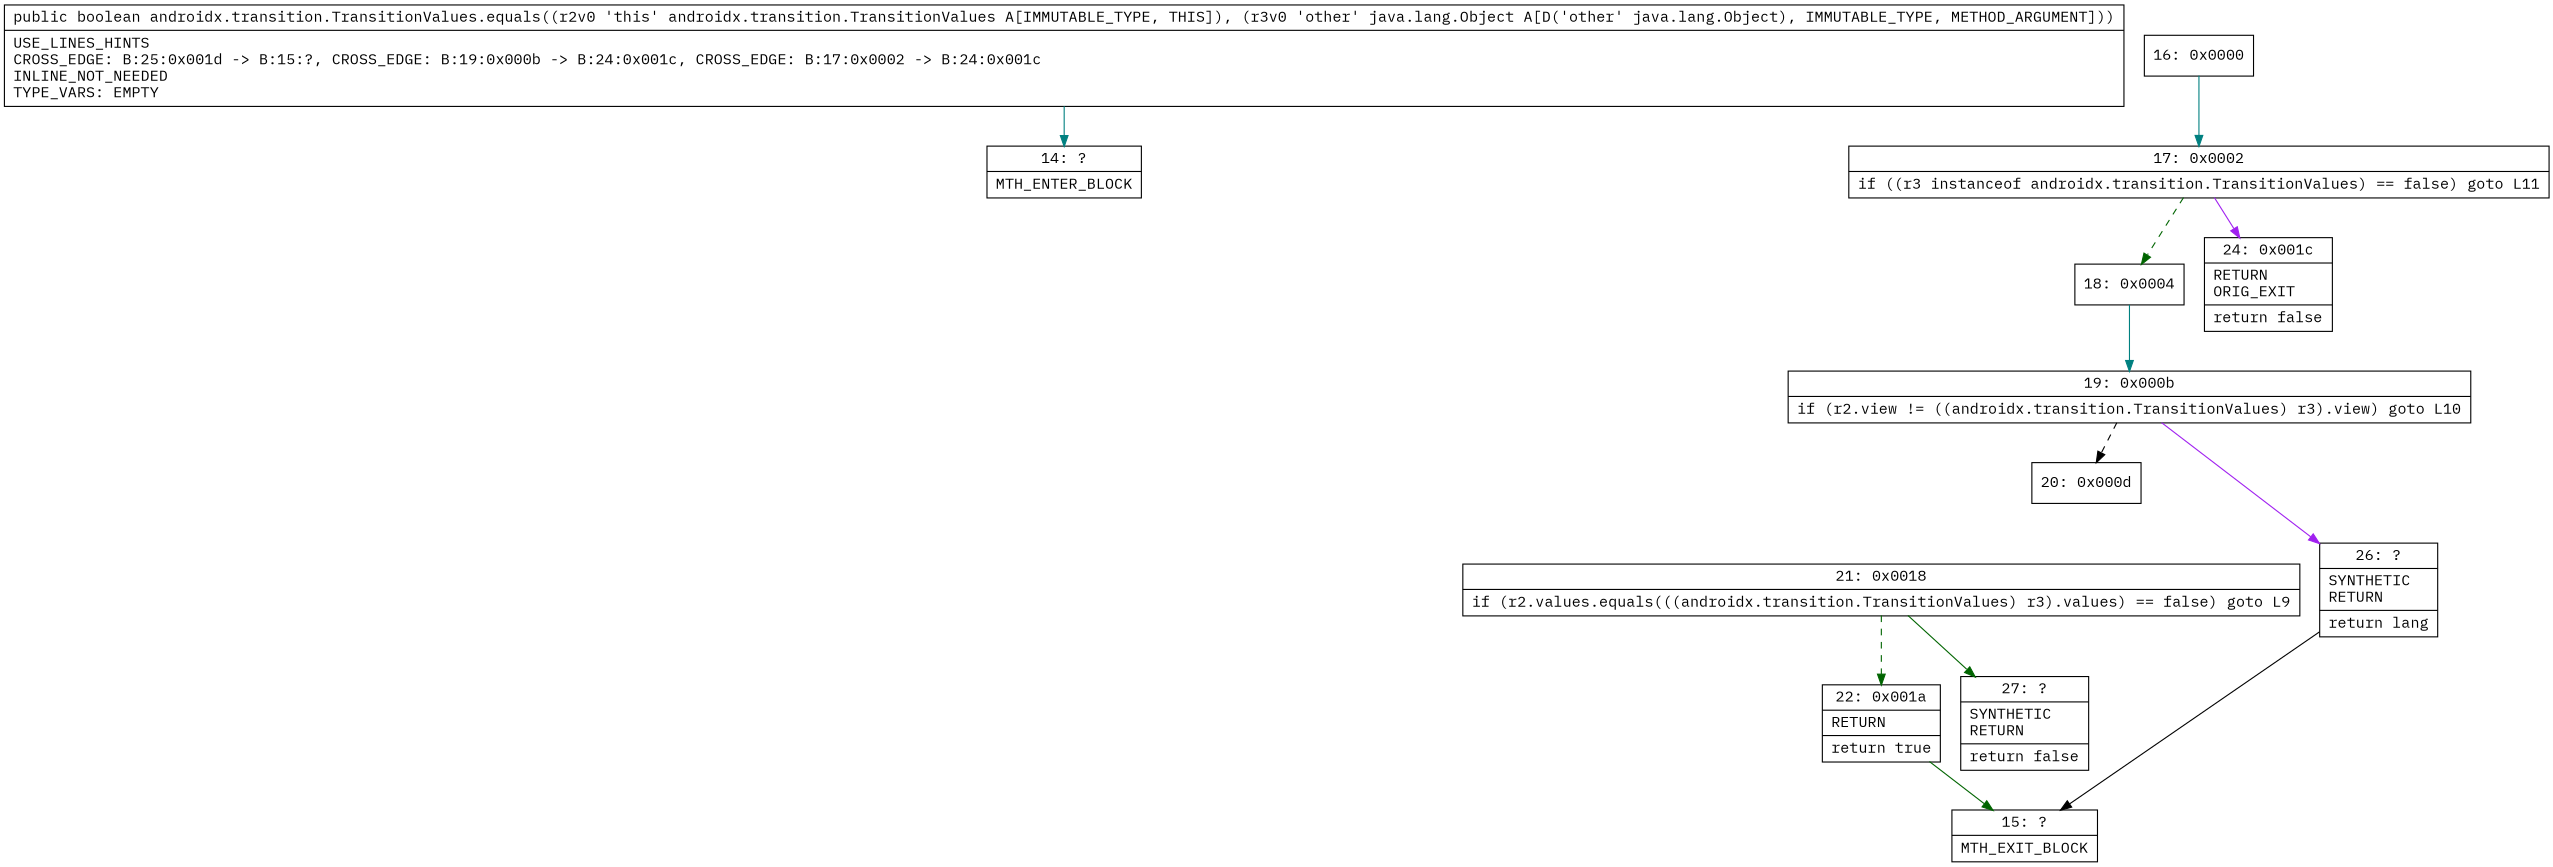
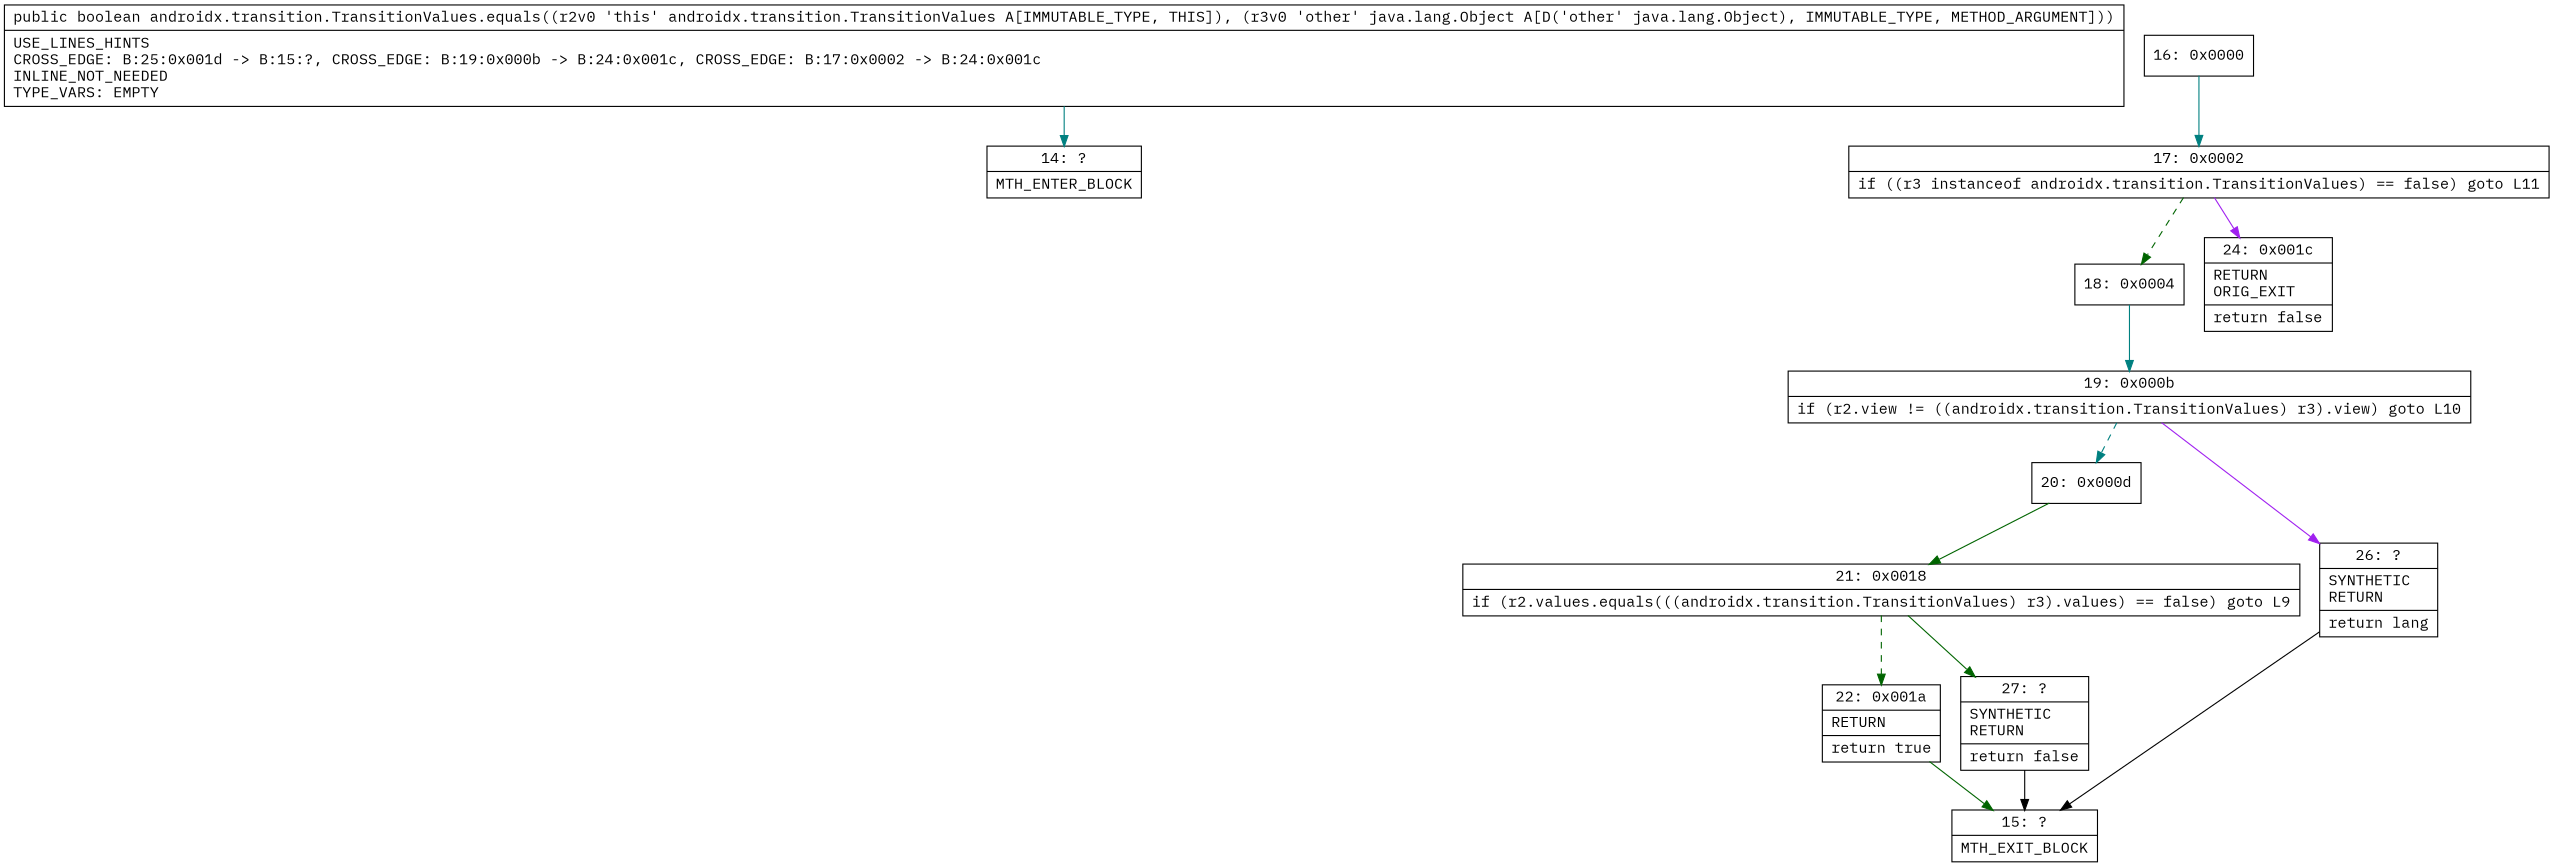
(2109, 438) -> (2109, 438)
none -> (1994, 531)
none -> (2025, 785)
